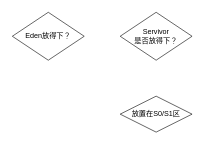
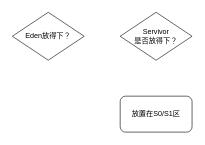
(156, 114) -> (156, 114)
